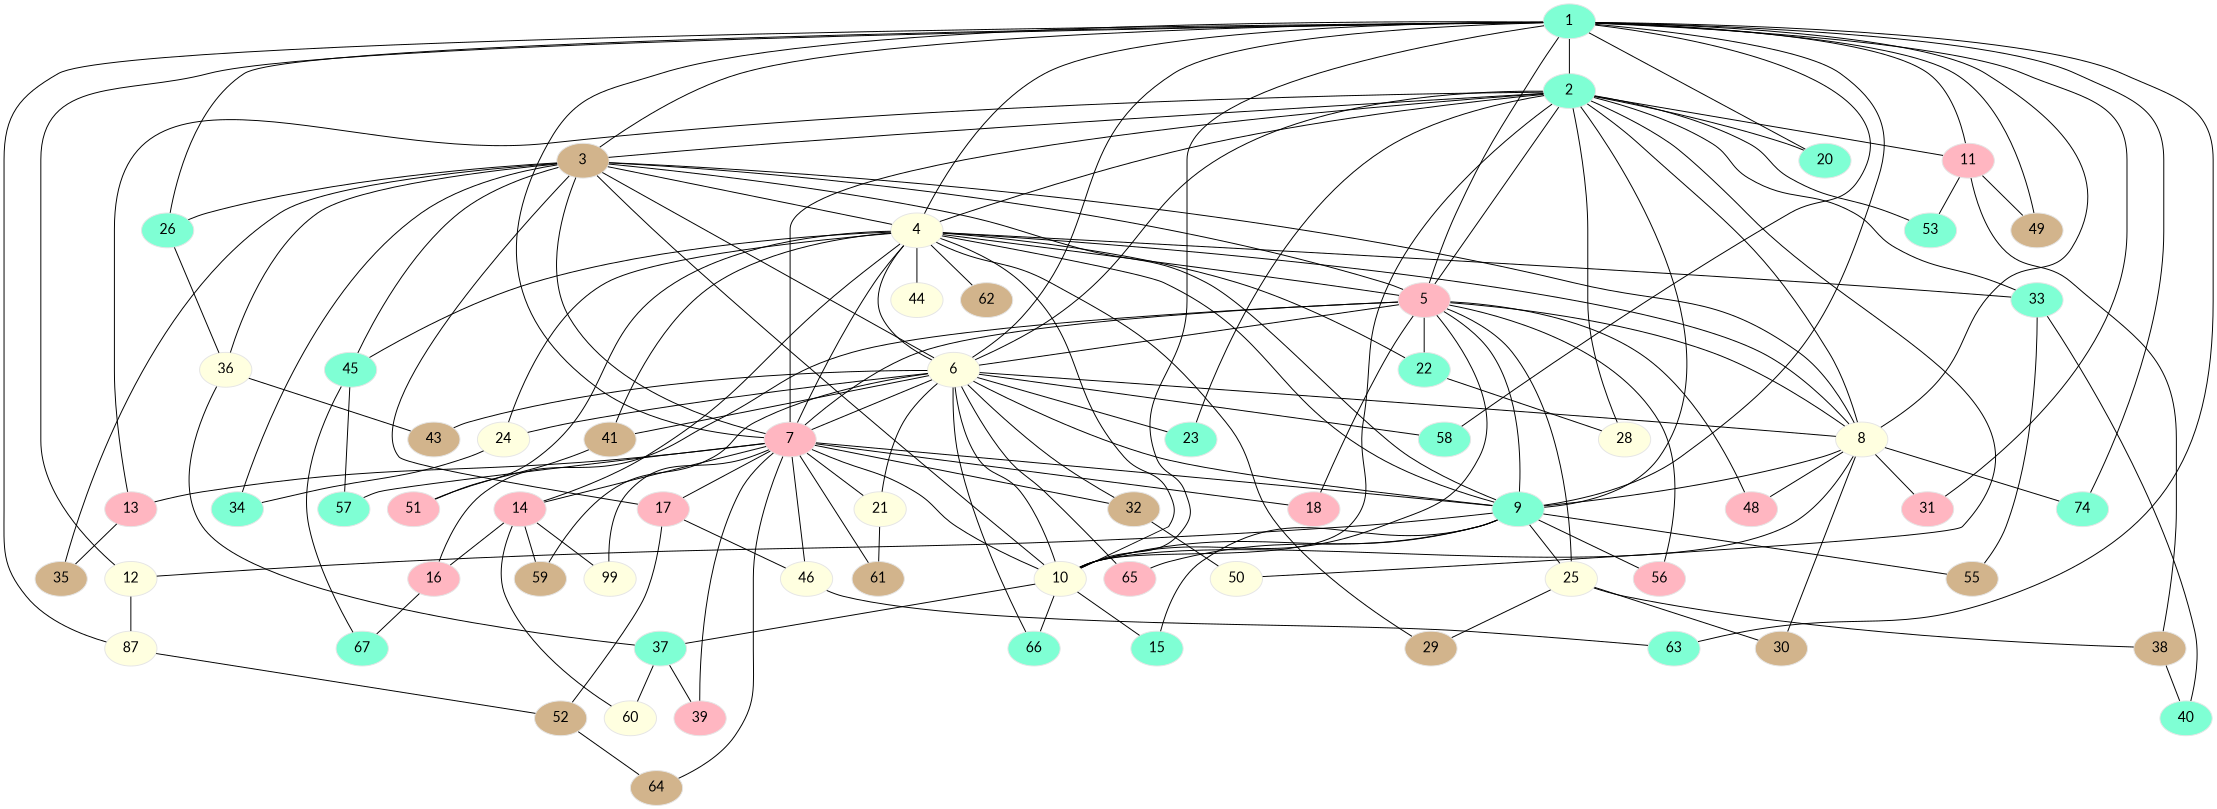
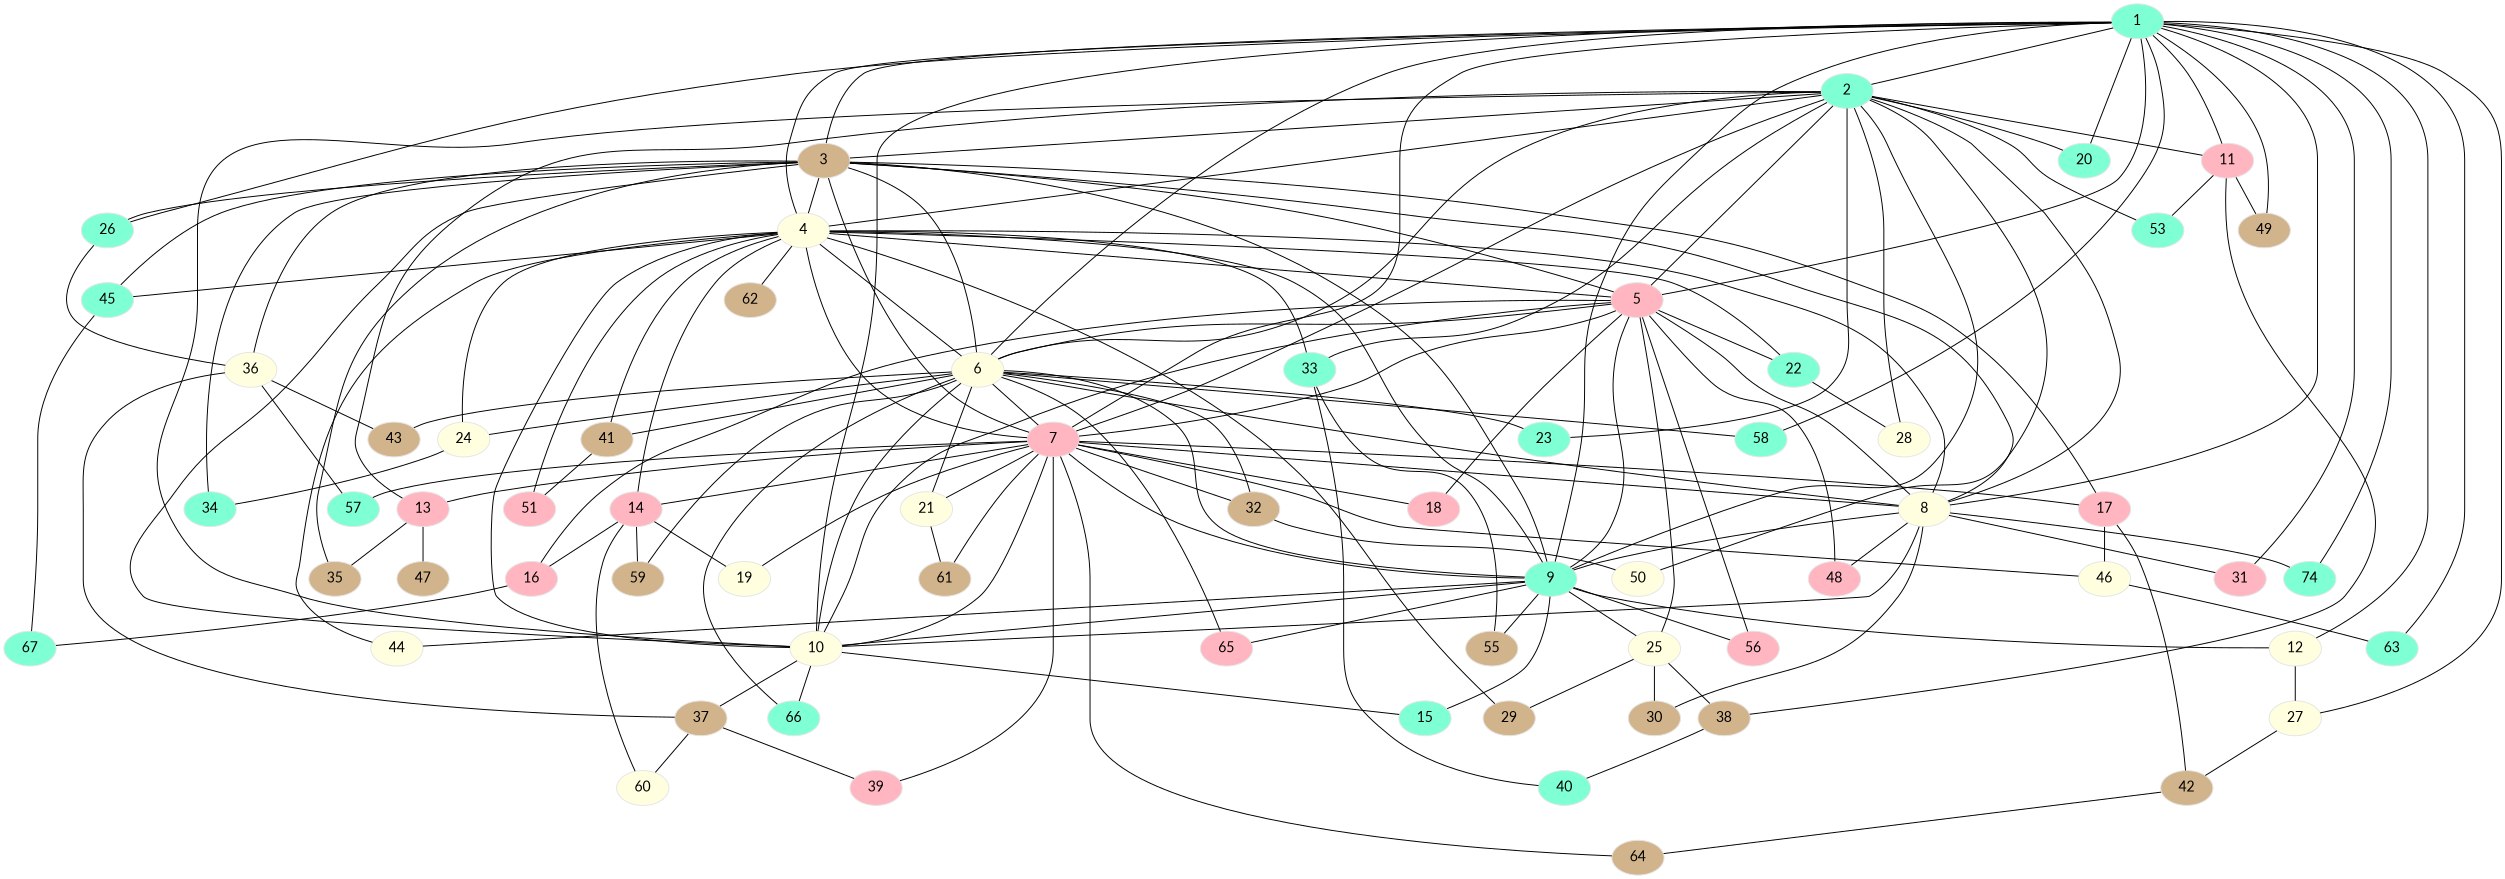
(347, 439) -> (302, 440)
none -> (1489, 474)
none -> (423, 579)
(610, 579) -> (744, 579)
none -> (974, 614)
(131, 649) -> (2295, 718)
(660, 649) -> (701, 718)
(561, 718) -> (2187, 788)
